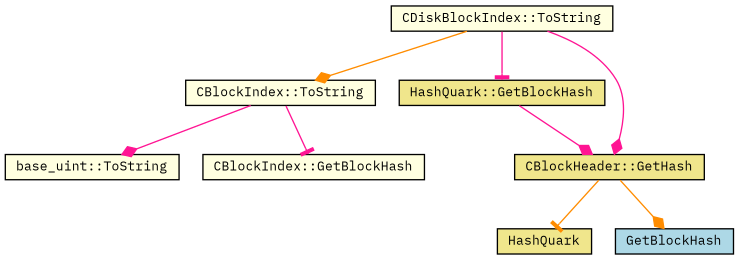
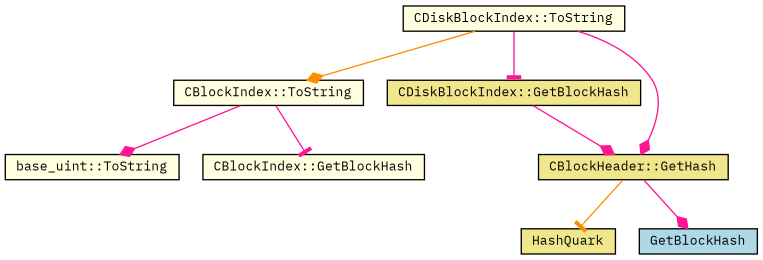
(502, 93) -> (514, 93)
(637, 198) -> (660, 198)
